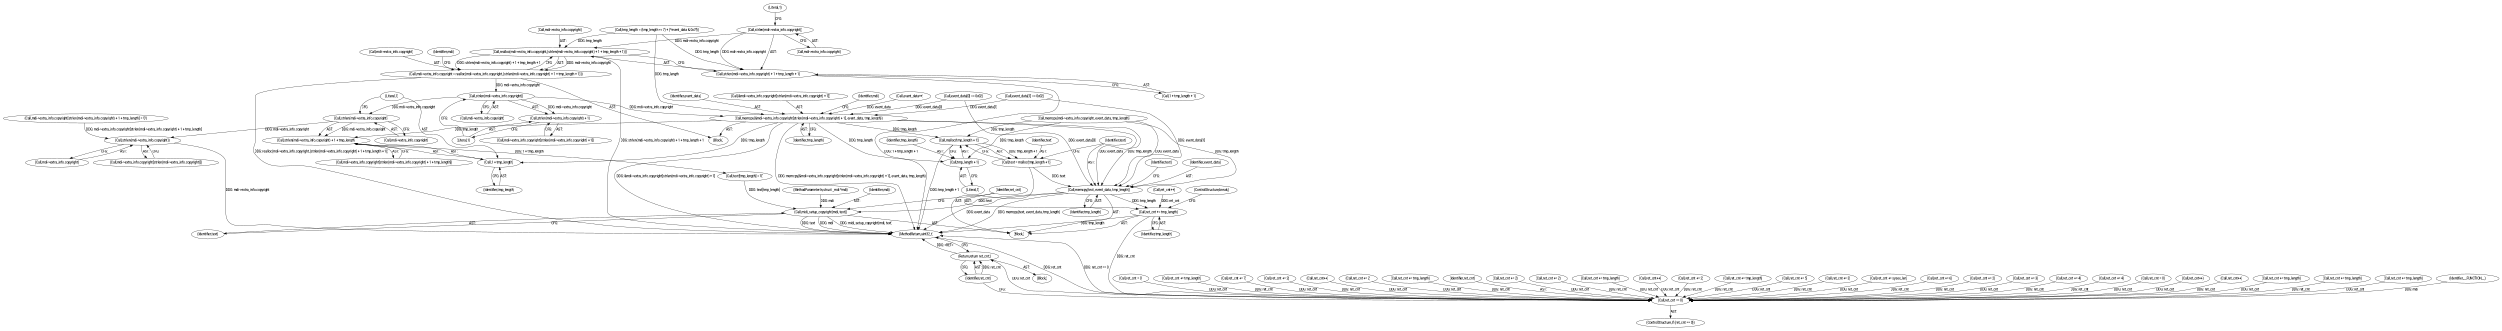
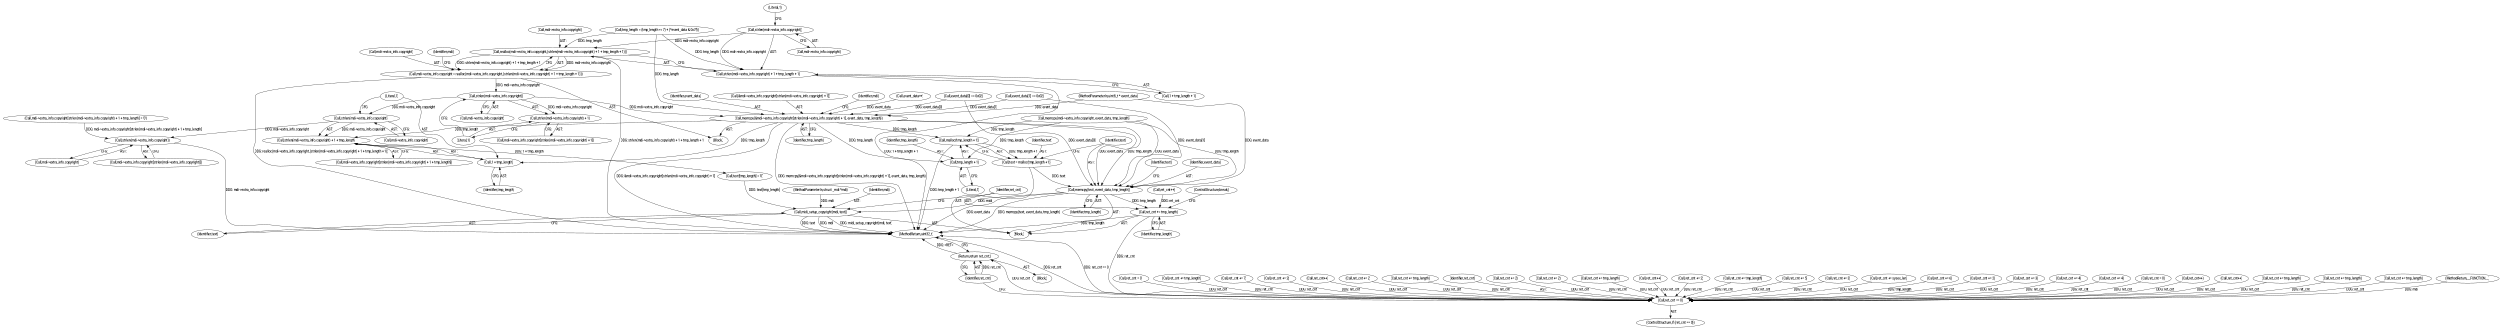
none -> (1108, 96)
(949, 151) -> none
(985, 201) -> (985, 201)
(2468, 279) -> (2468, 279)
(1900, 290) -> (1900, 290)
